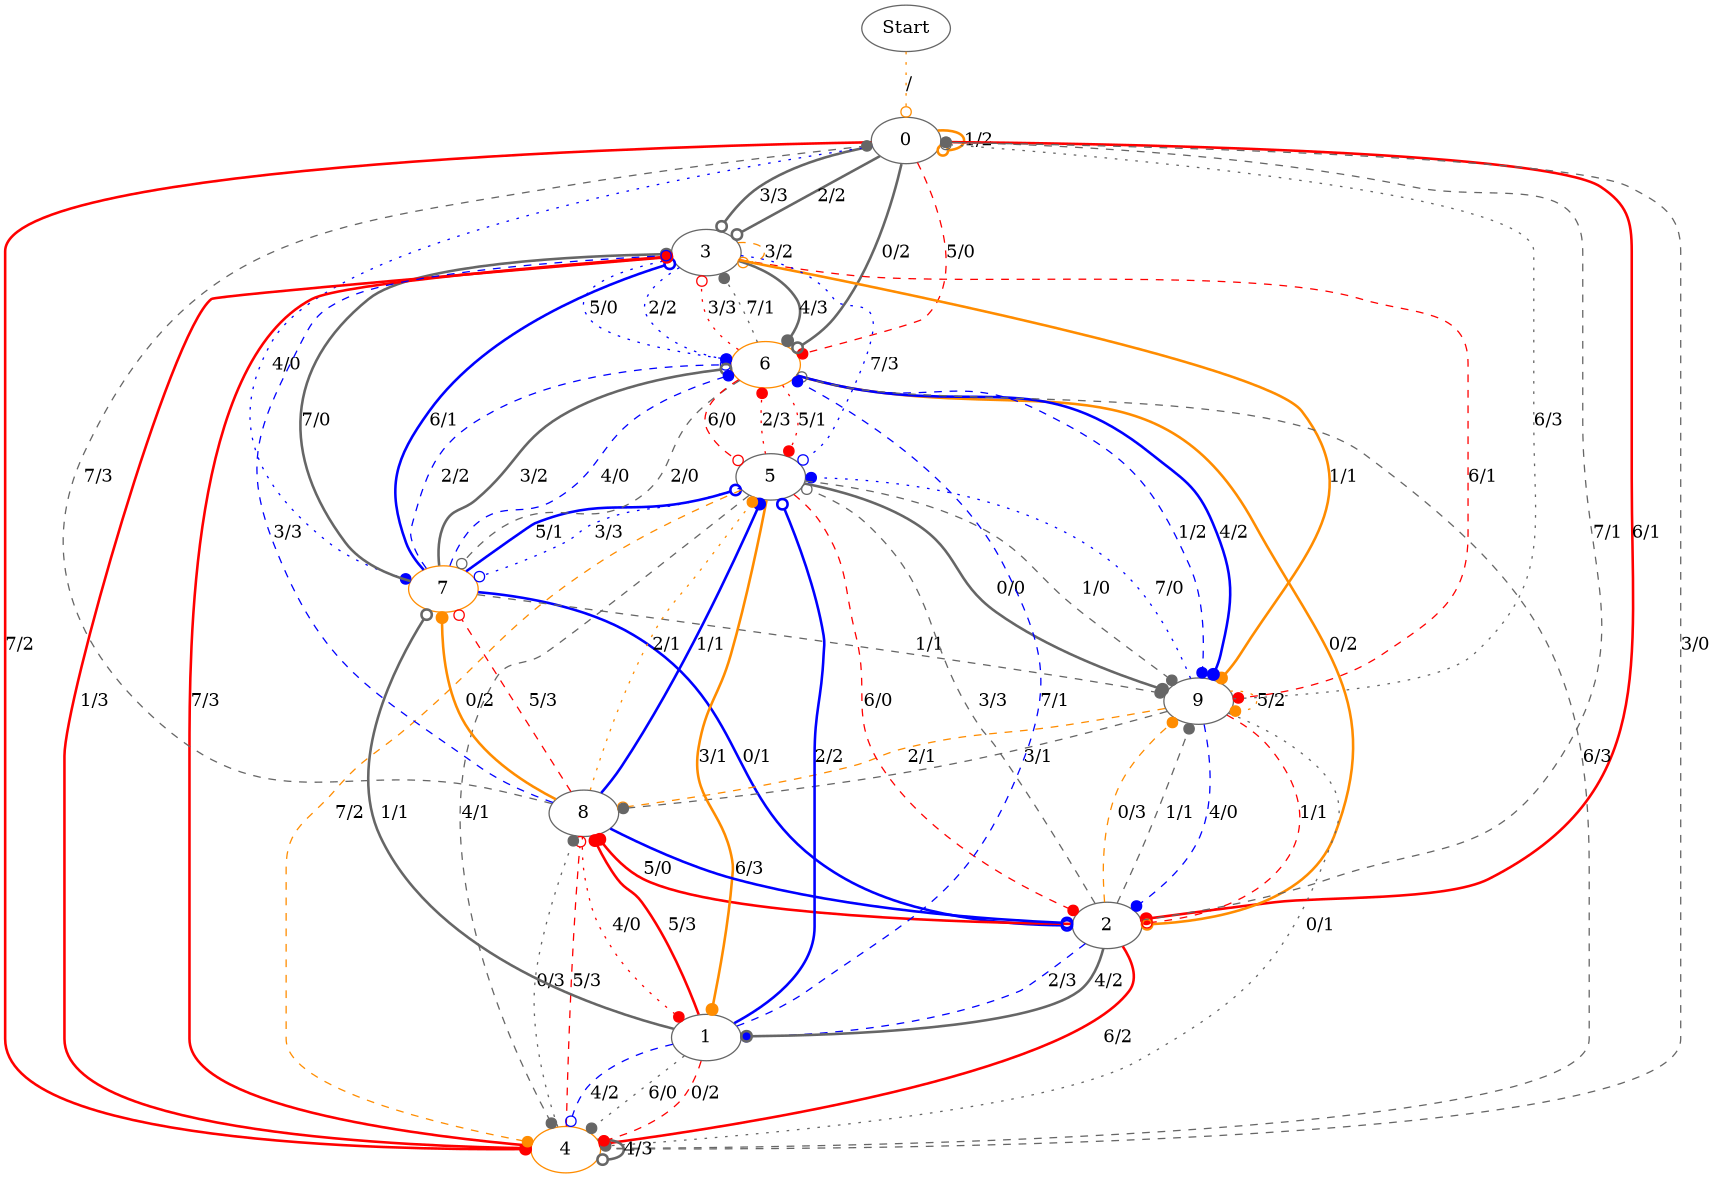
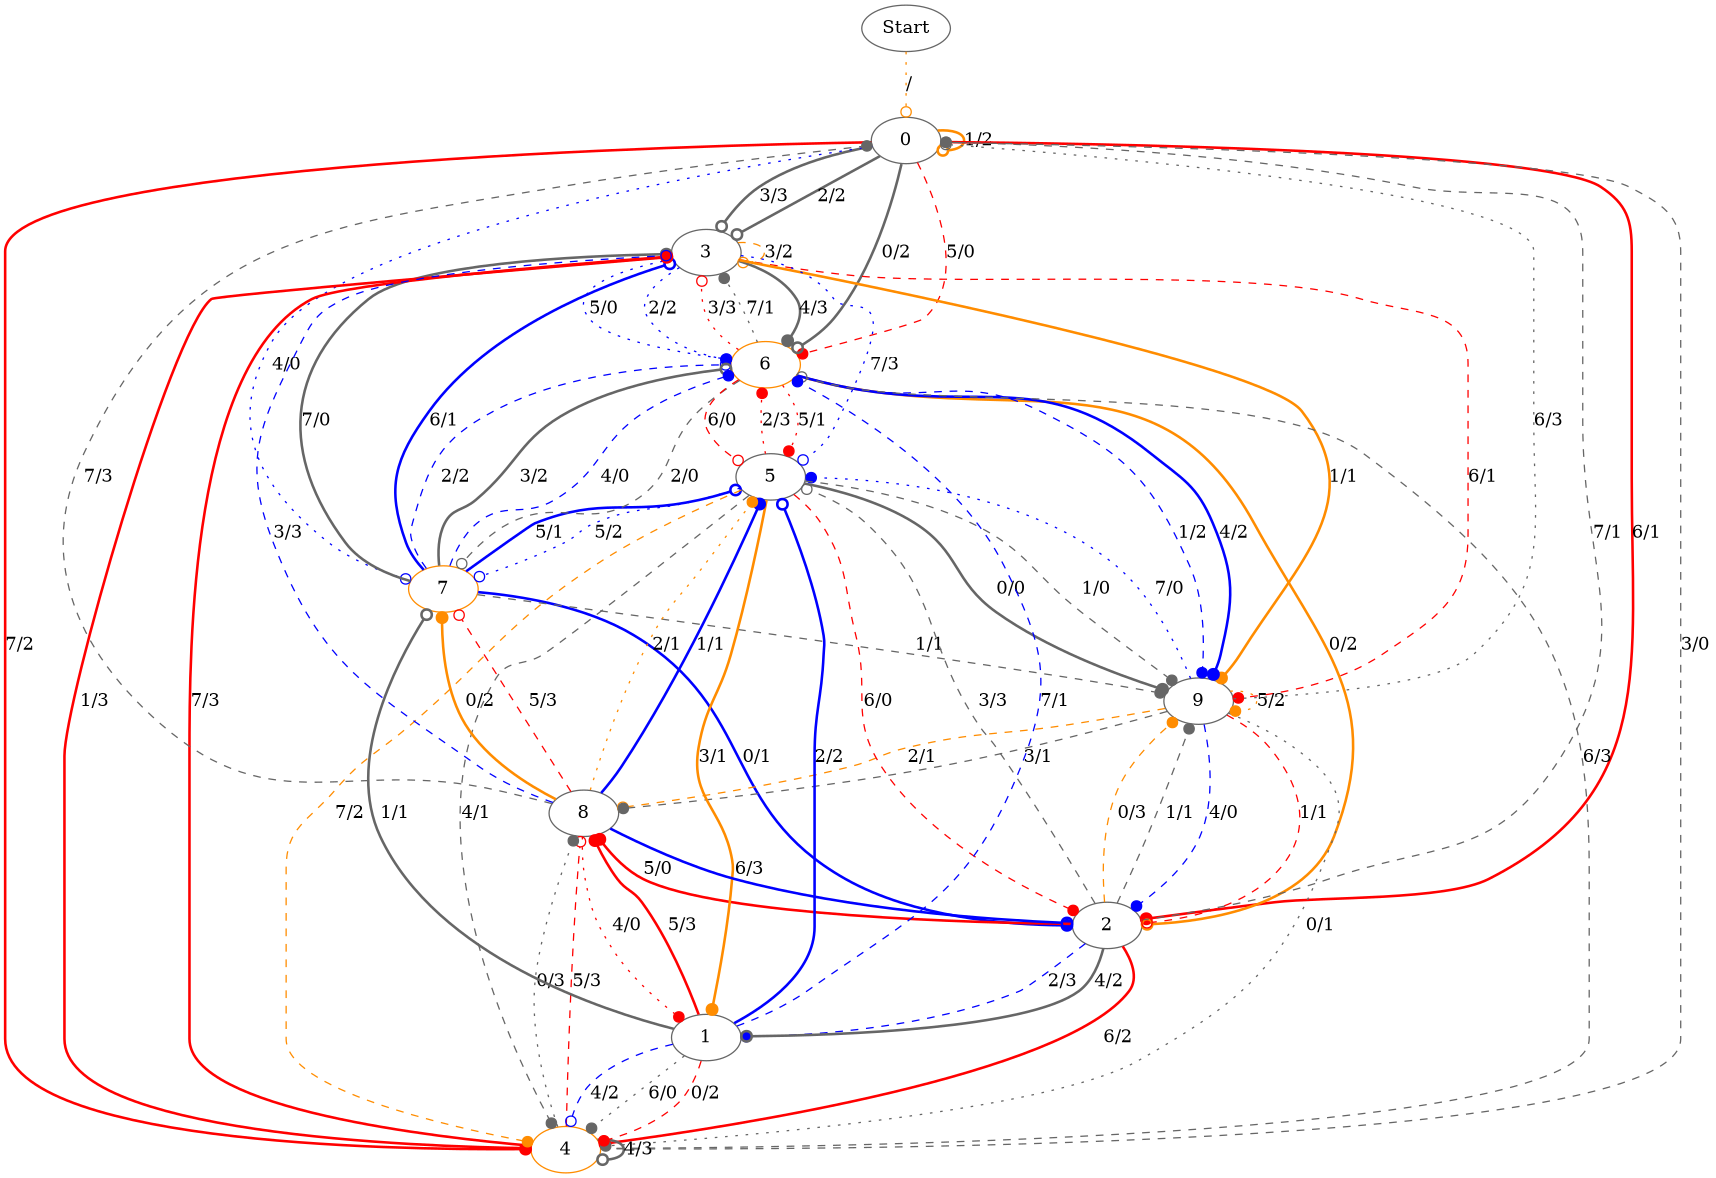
(409, 255) -> (409, 255)
(609, 533) -> (609, 533)
(745, 769) -> (745, 769)
